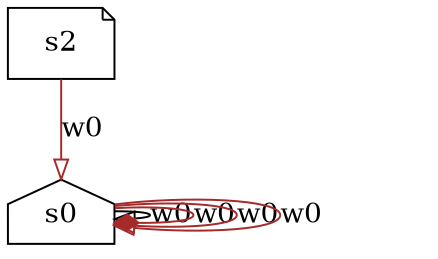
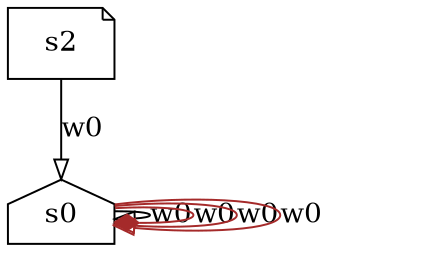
(61, 119) -> (61, 119)
